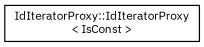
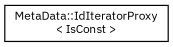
(102, 23) -> (86, 23)
